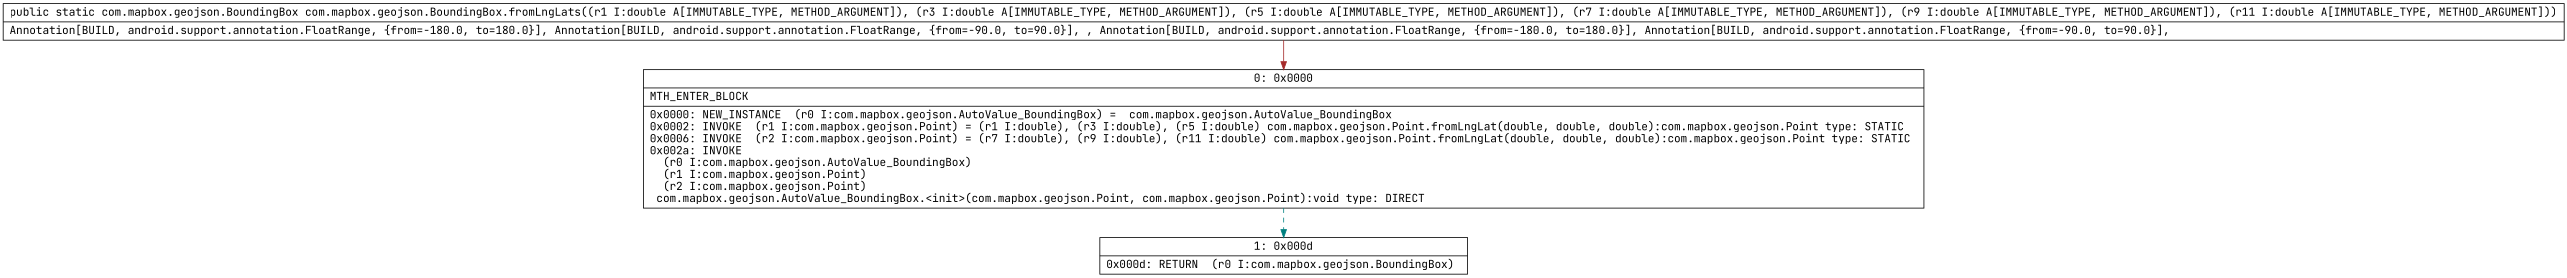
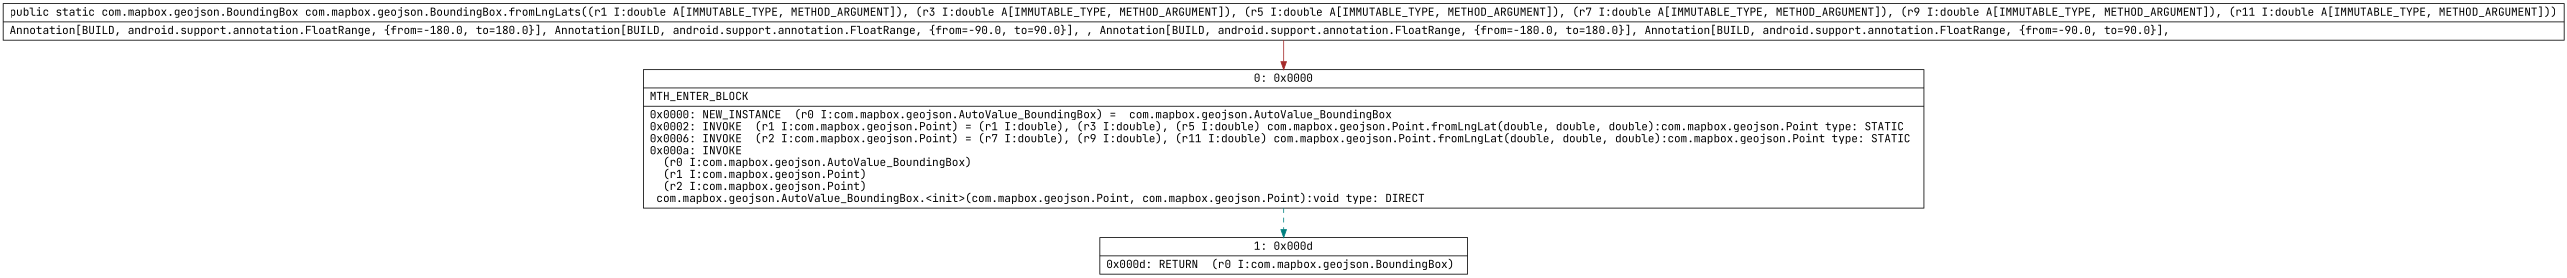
(703, 151) -> (703, 151)
